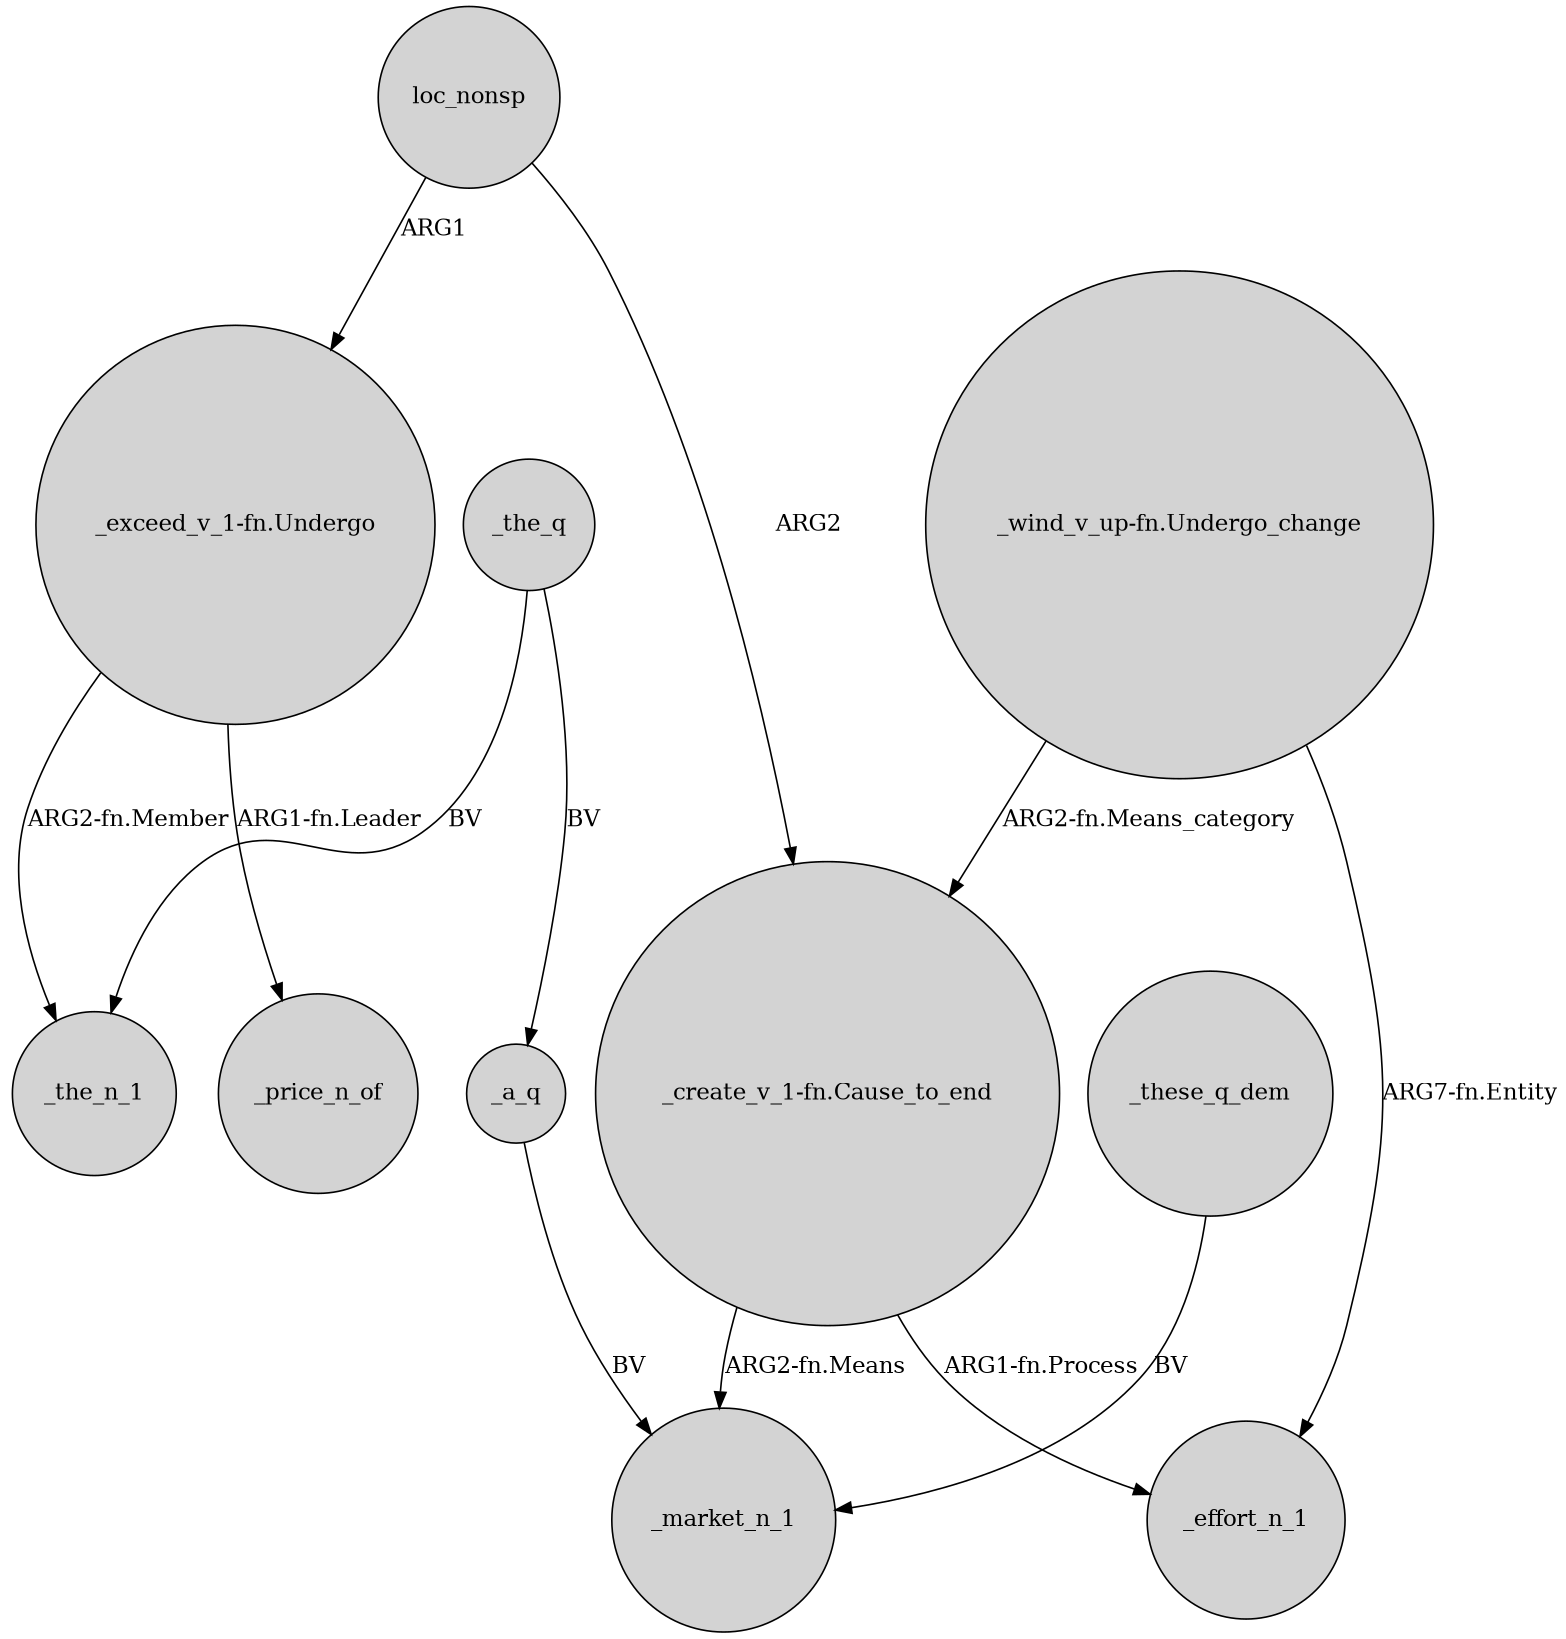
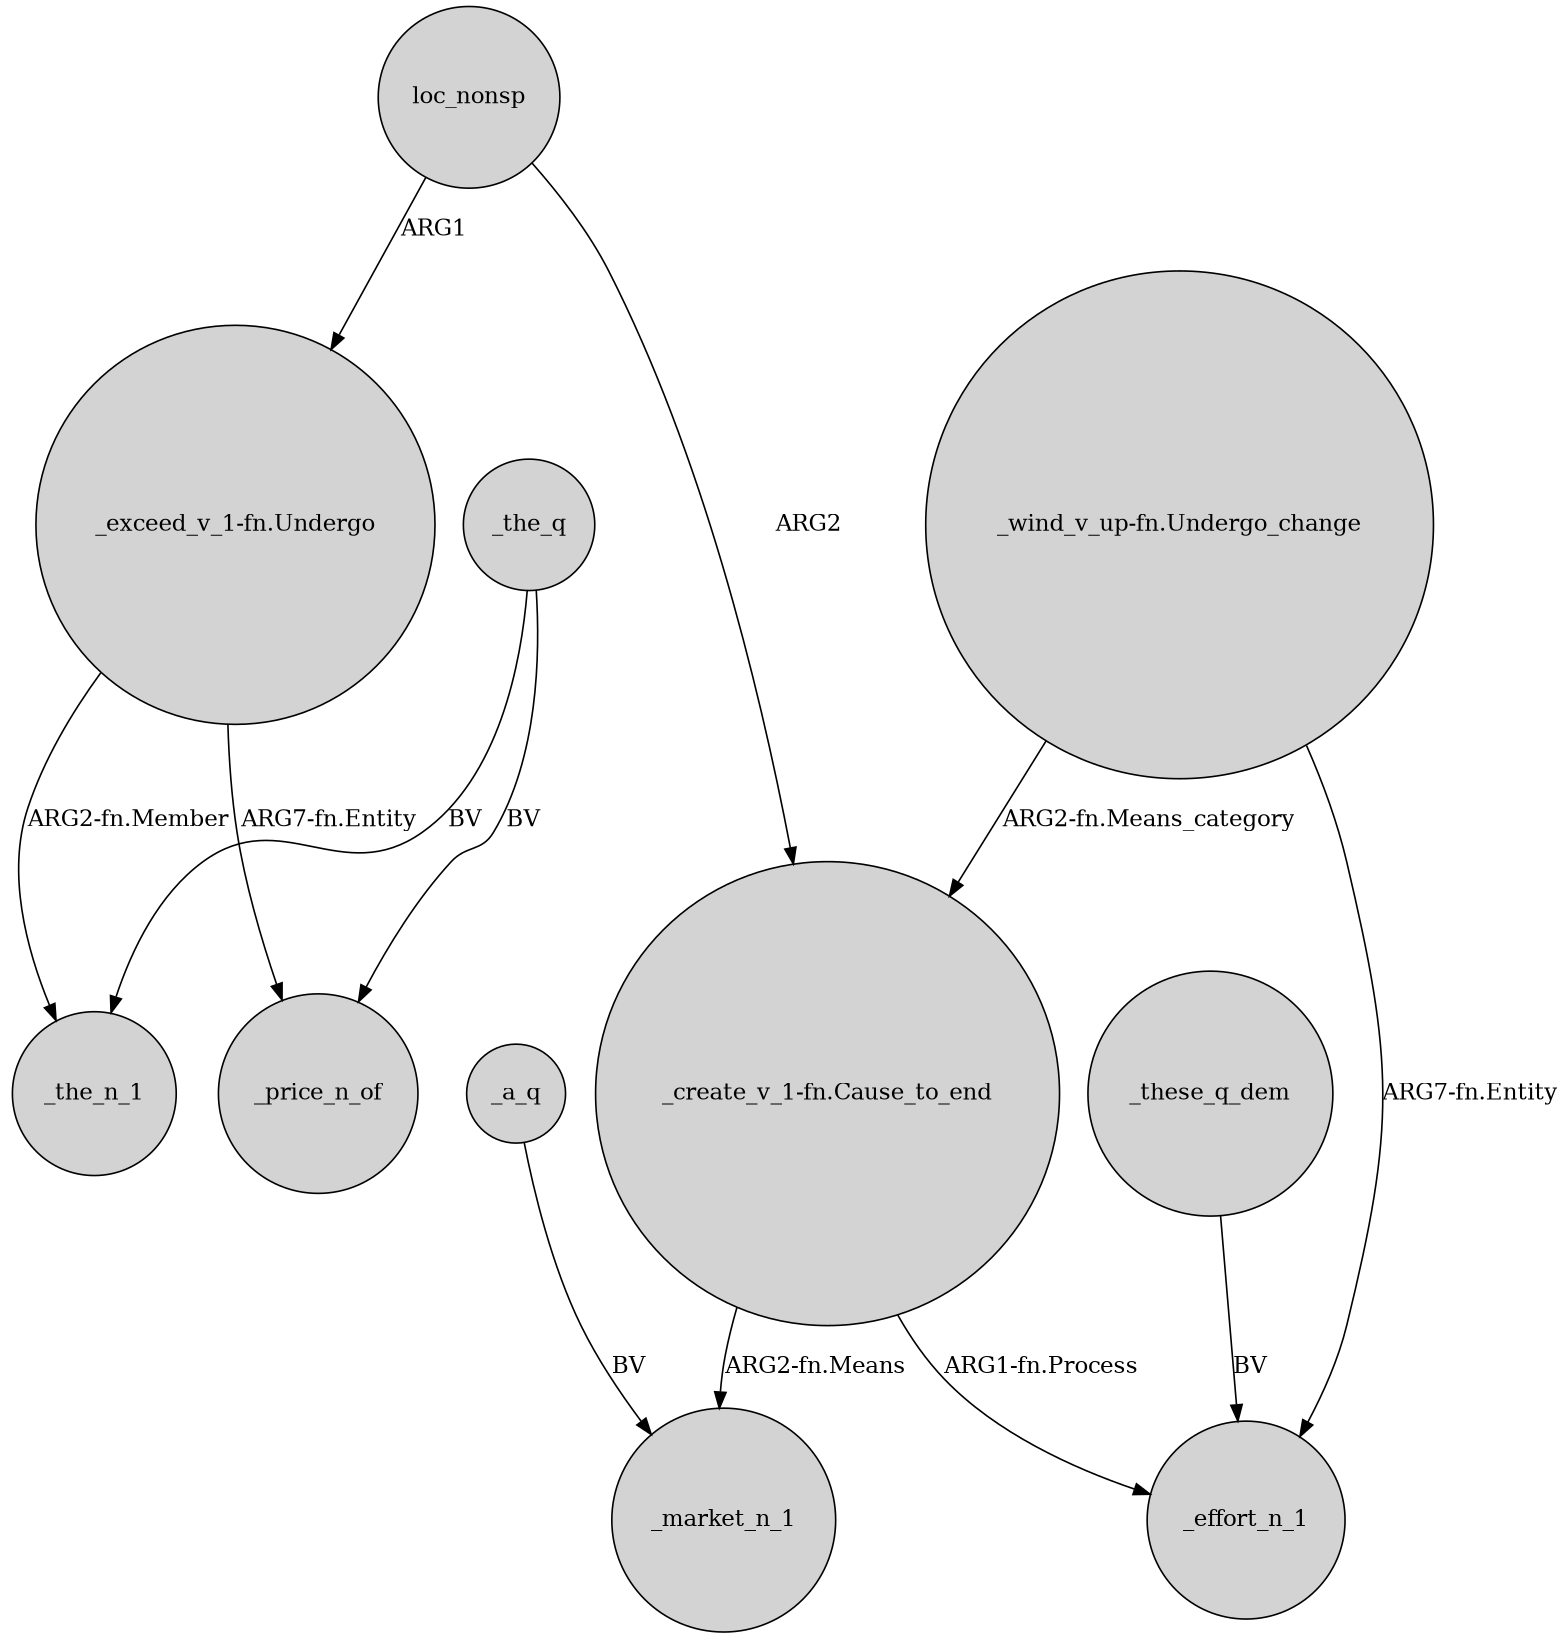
(566, 809) -> (504, 812)
(330, 820) -> (330, 820)
(1085, 1424) -> (1229, 1310)
